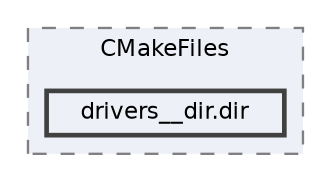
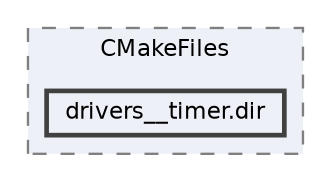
(165, 113) -> (165, 113)
